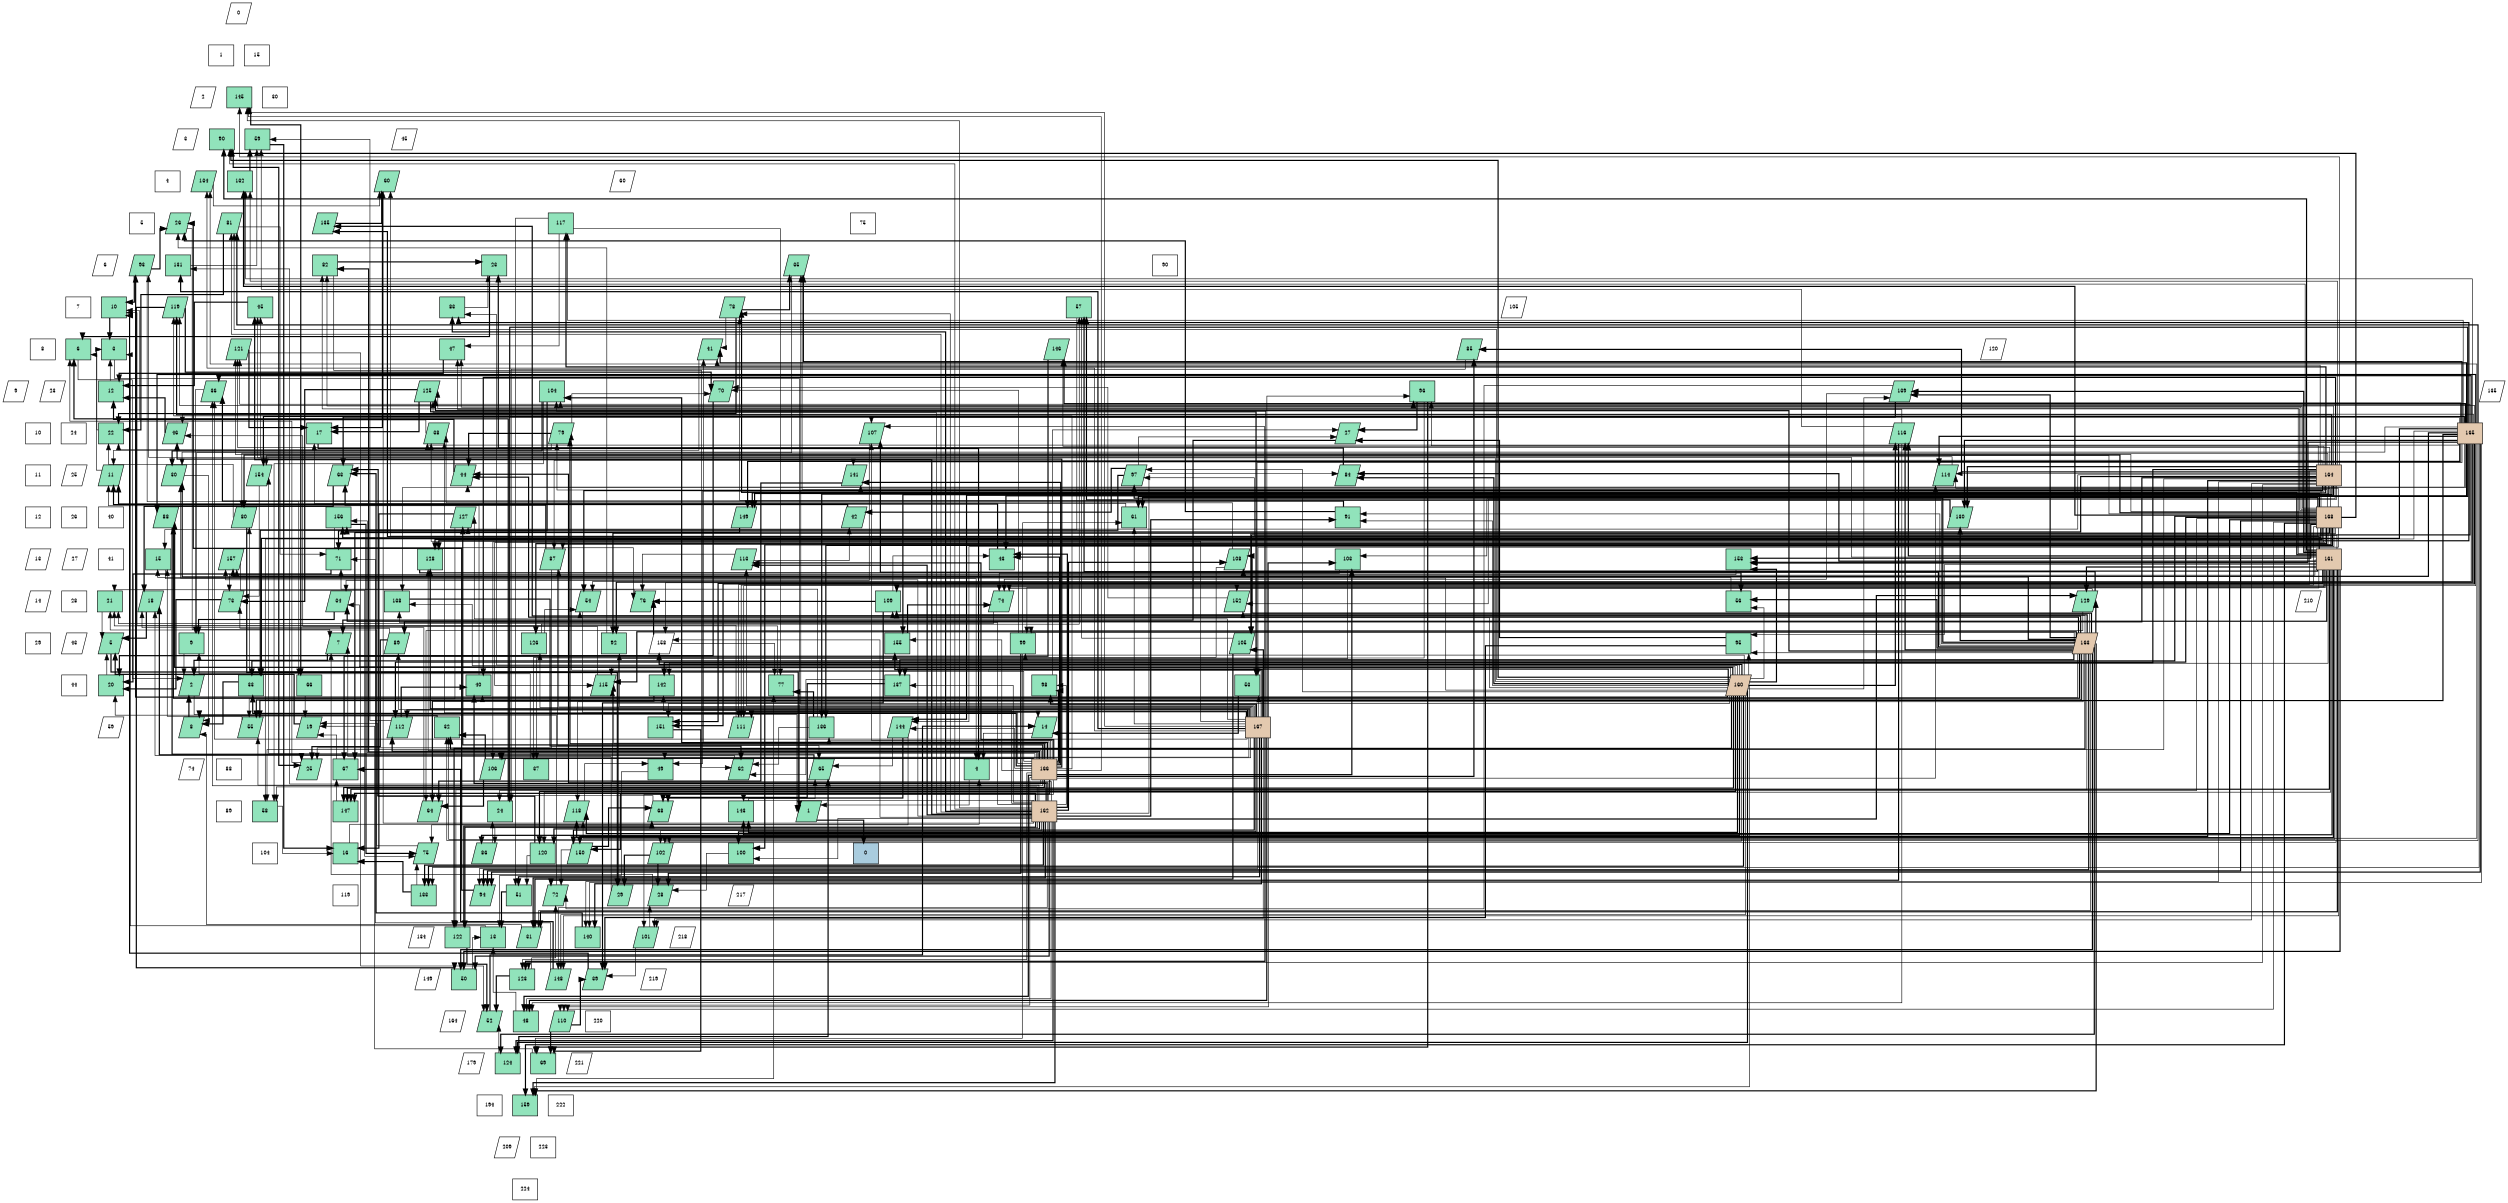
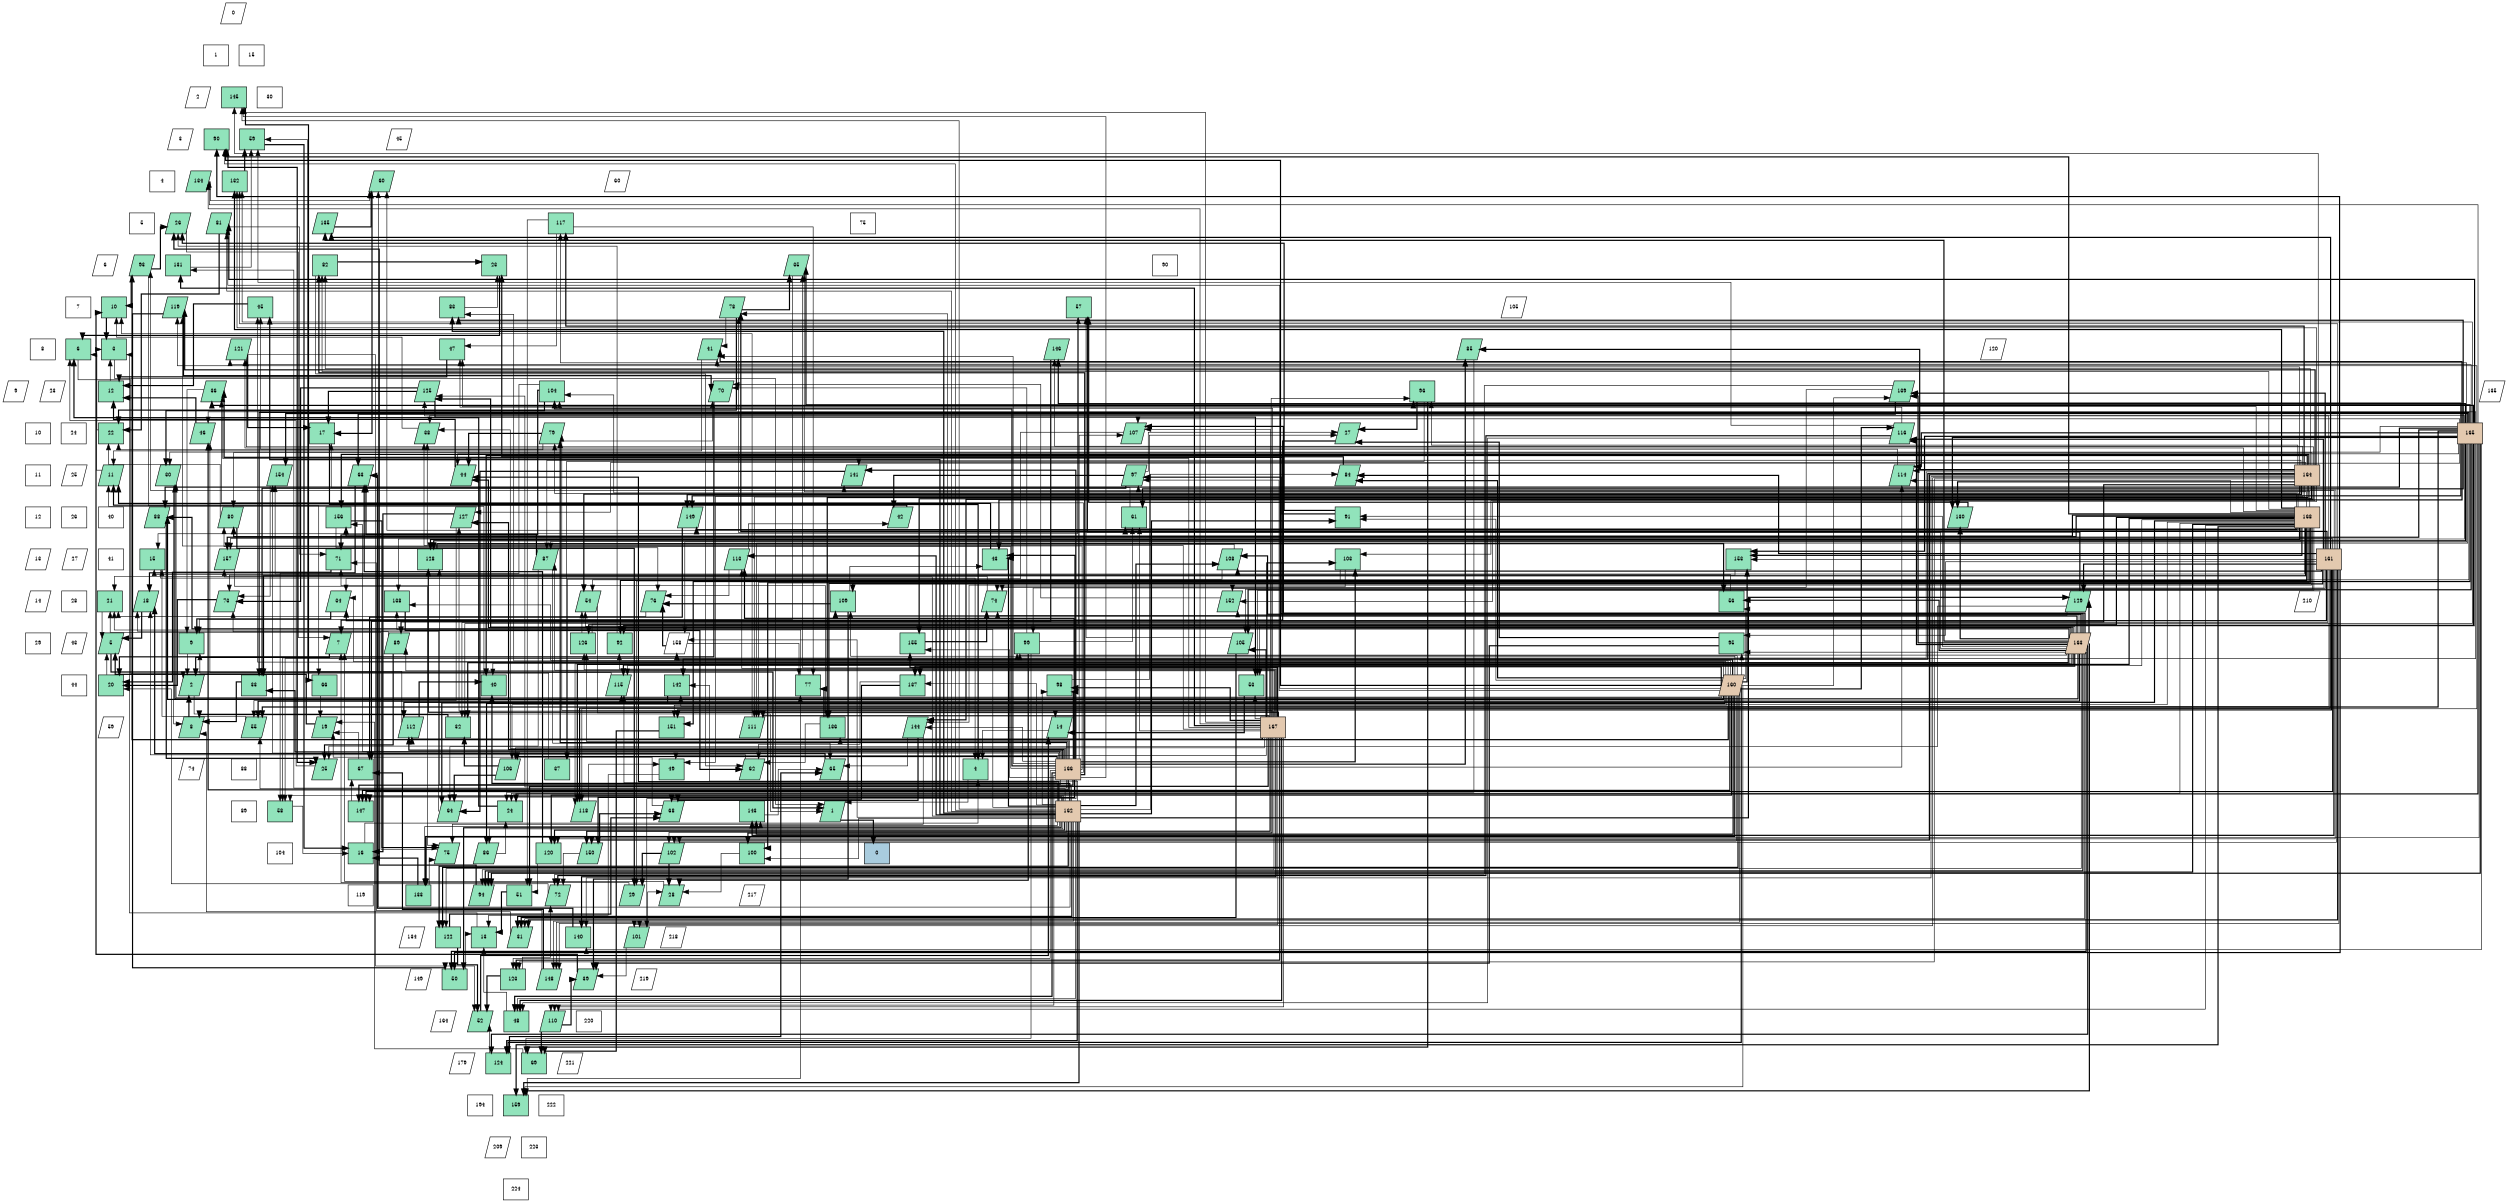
(812, 743) -> (795, 741)
(749, 865) -> (718, 827)
